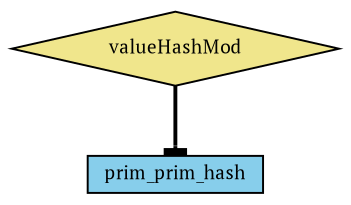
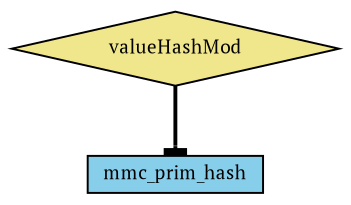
(175, 174) -> (175, 174)
